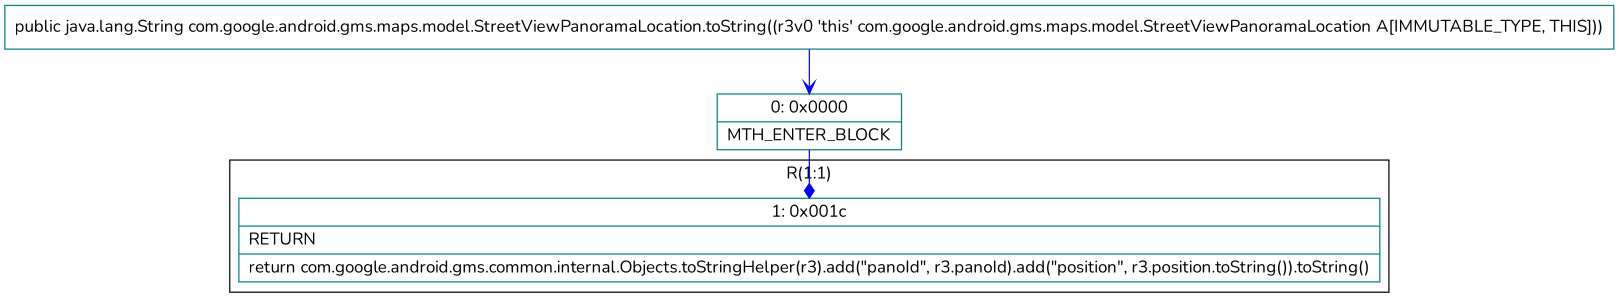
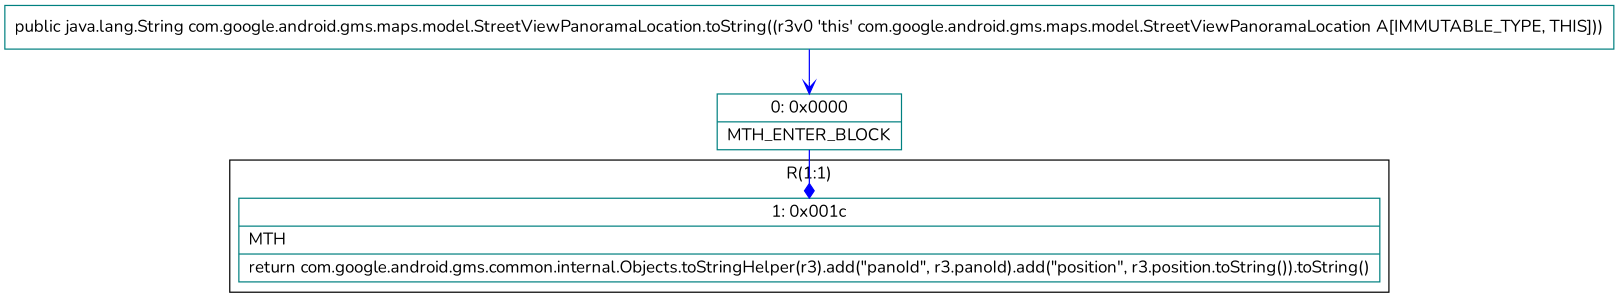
(283, 239) -> (267, 239)
